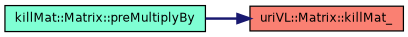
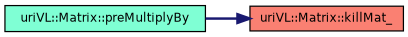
(105, 19) -> (105, 19)
